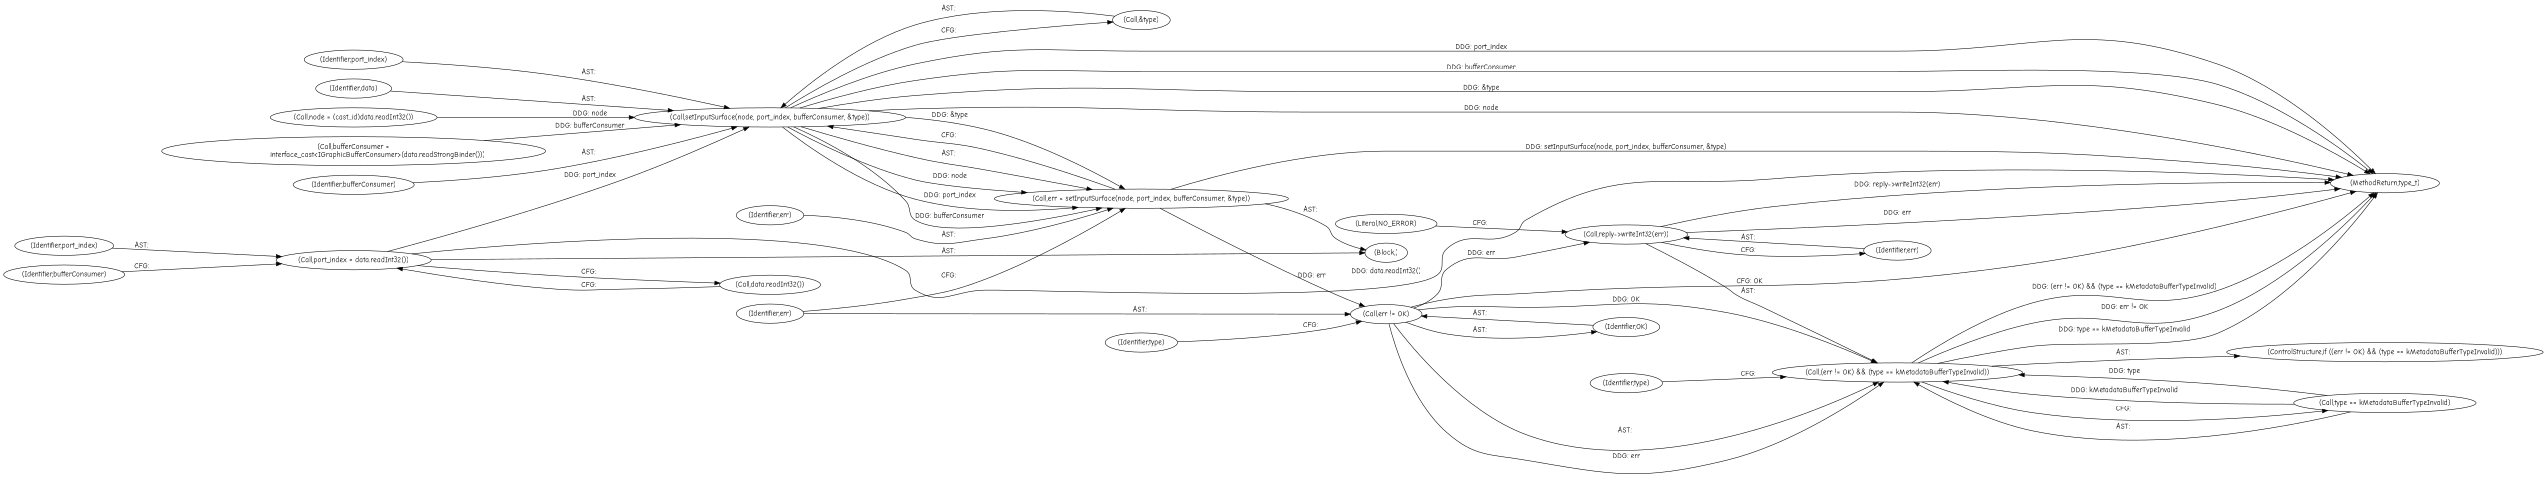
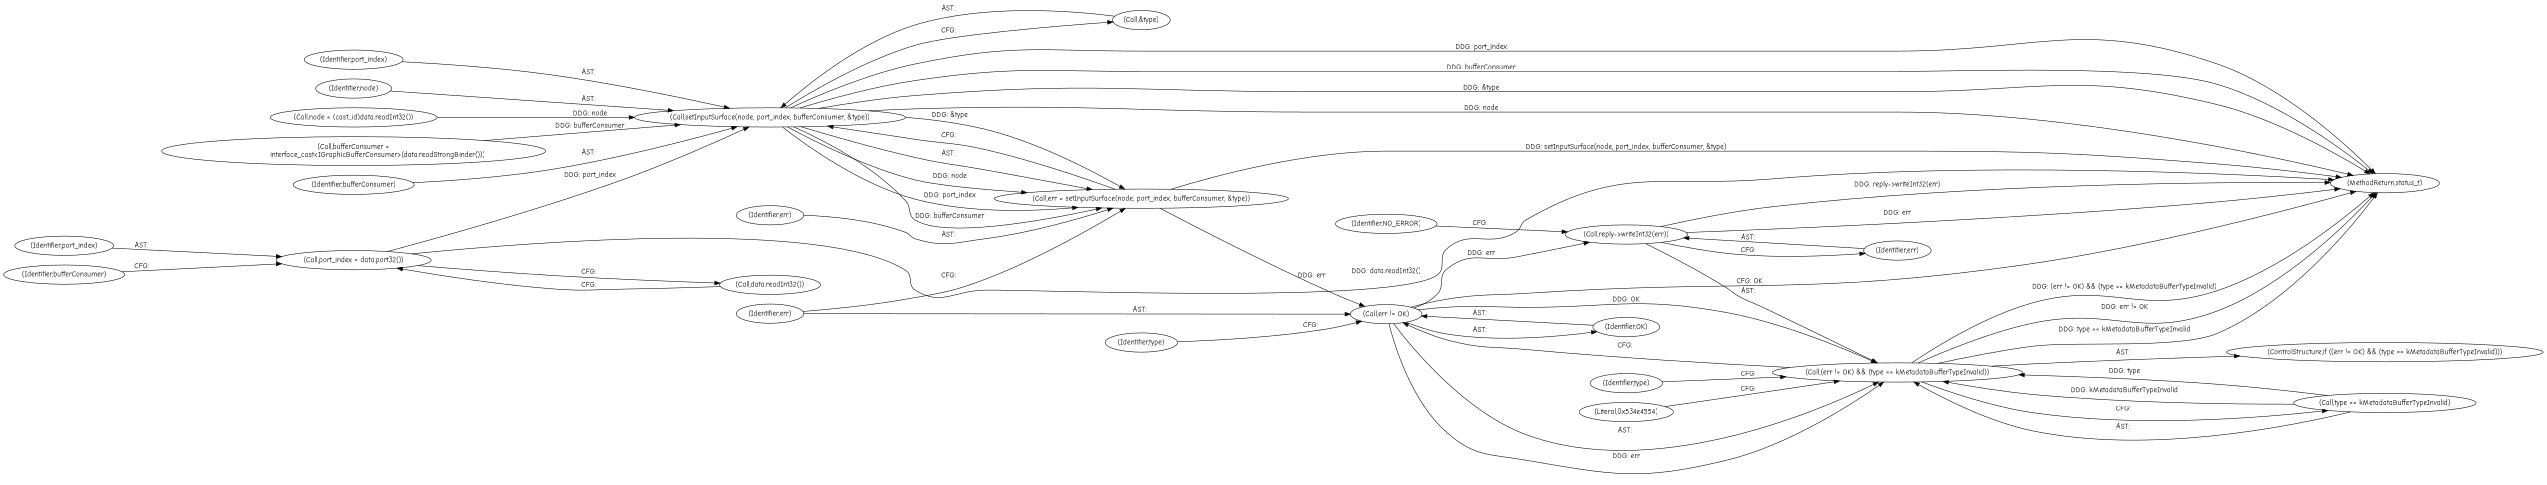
(354, 89) -> (354, 89)
(2385, 183) -> (2385, 183)
(1386, 224) -> (1386, 224)
(1386, 253) -> none
(354, 260) -> (354, 260)
none -> (1597, 355)
none -> (1626, 412)
